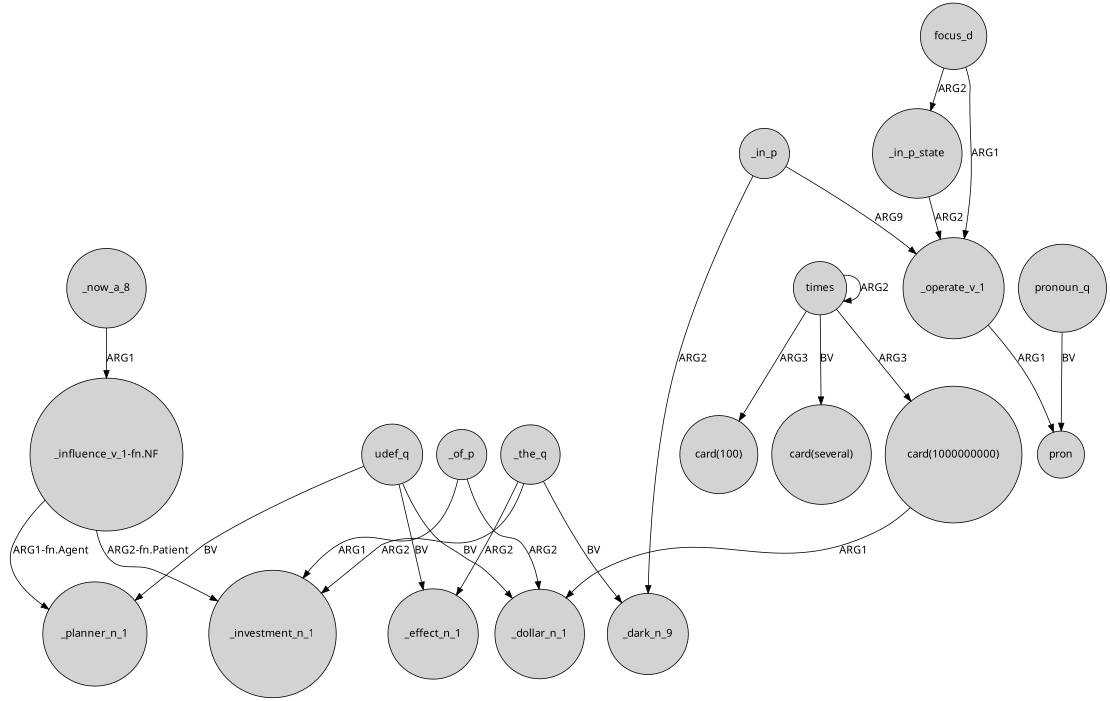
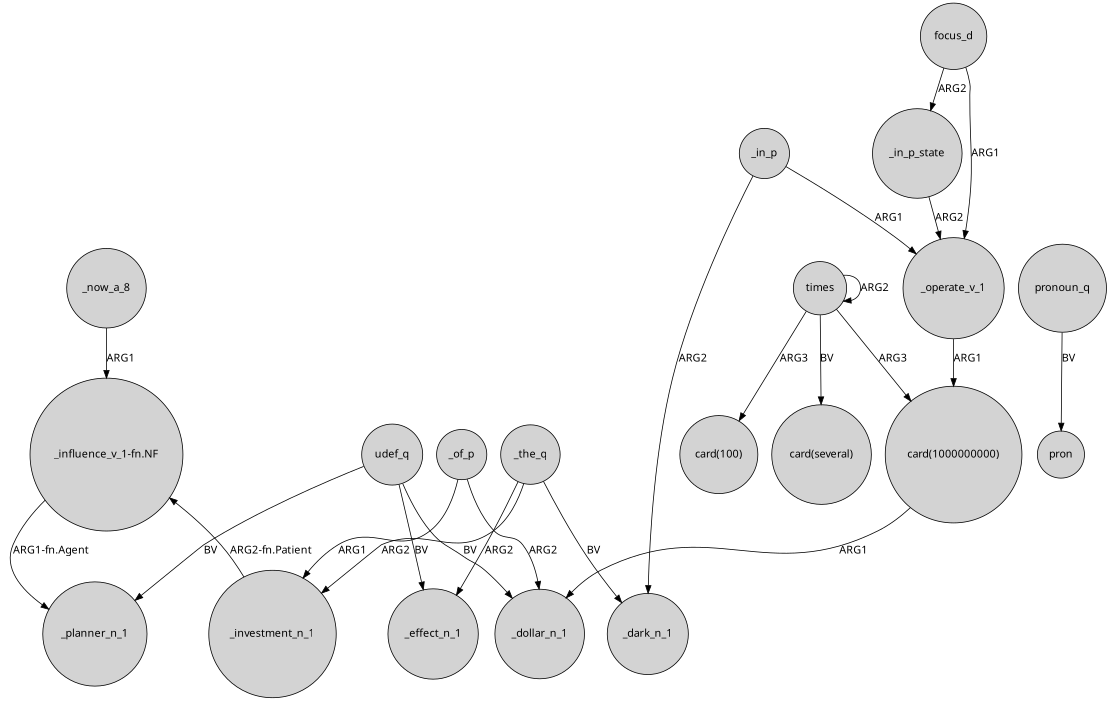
(889, 218) -> (889, 218)
(1025, 372) -> (954, 359)
(146, 568) -> (210, 533)
(648, 634) -> (648, 634)
